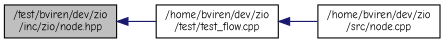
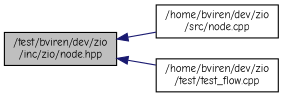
(304, 21) -> (142, 35)
